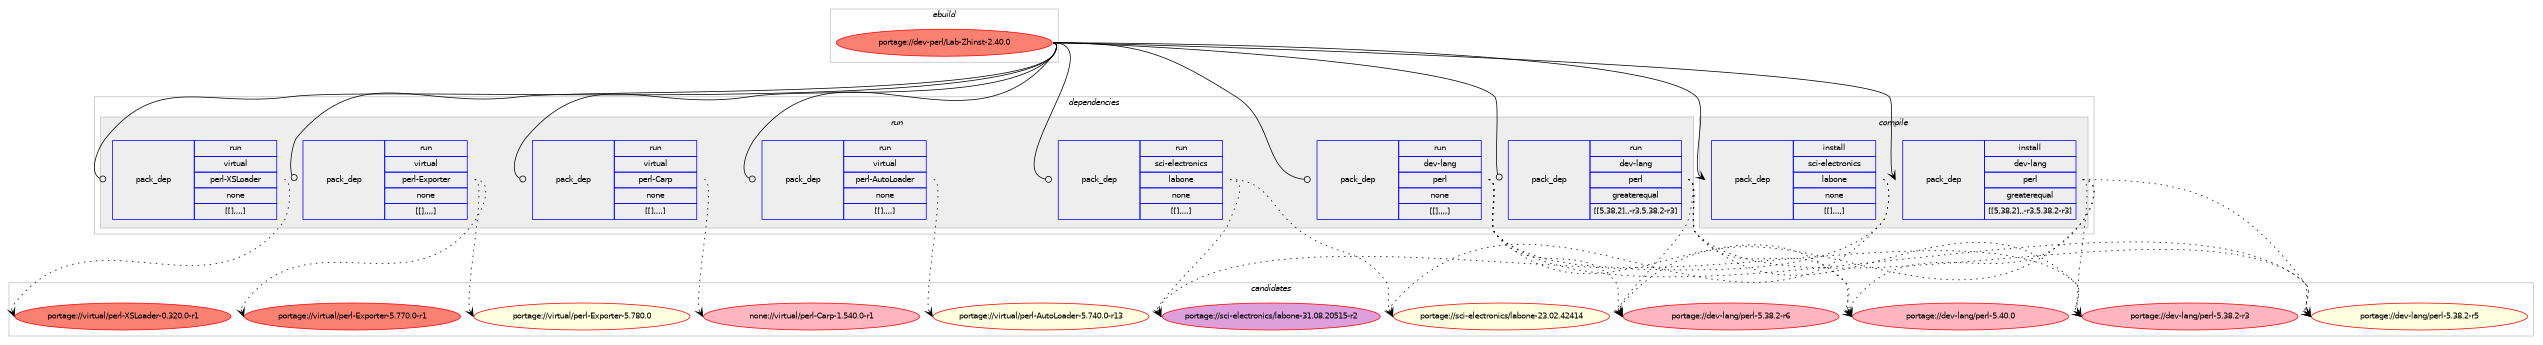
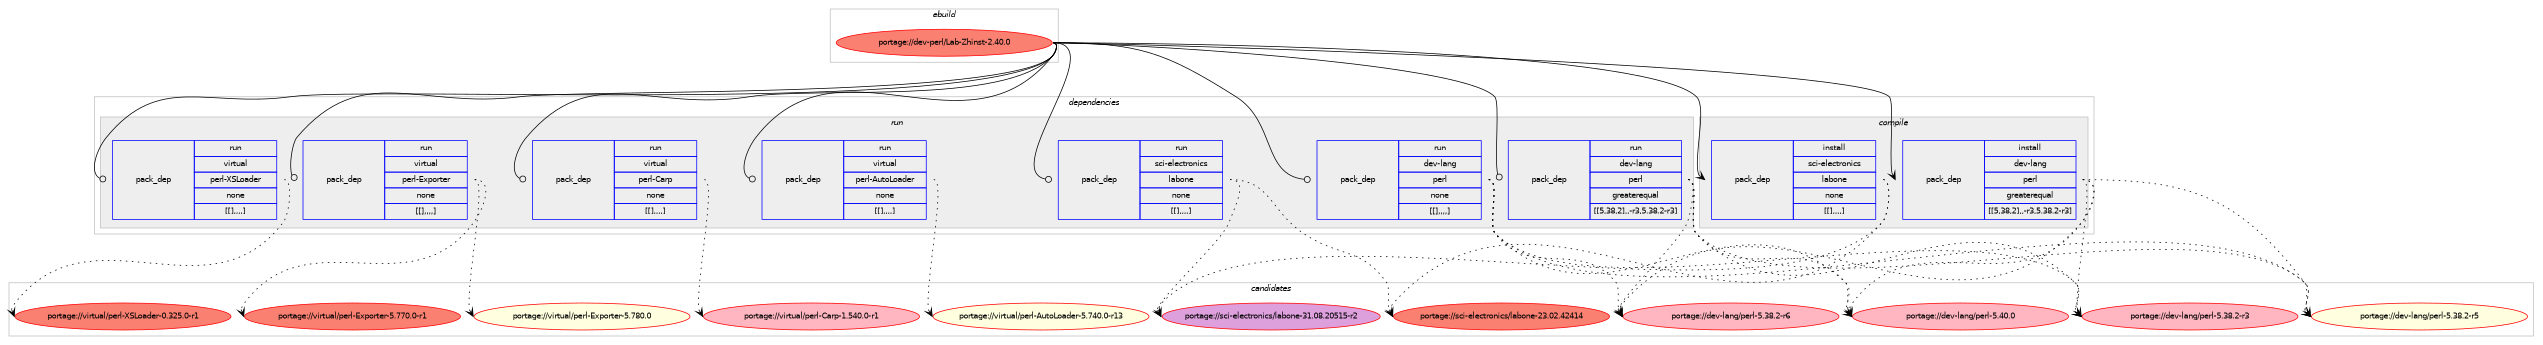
(123, 316) -> (123, 316)
(812, 316) -> (812, 316)
(1502, 316) -> (1502, 316)
